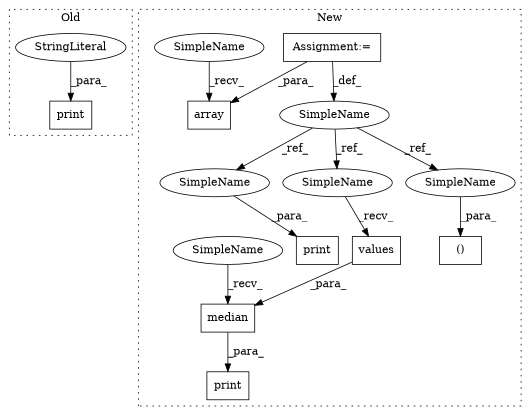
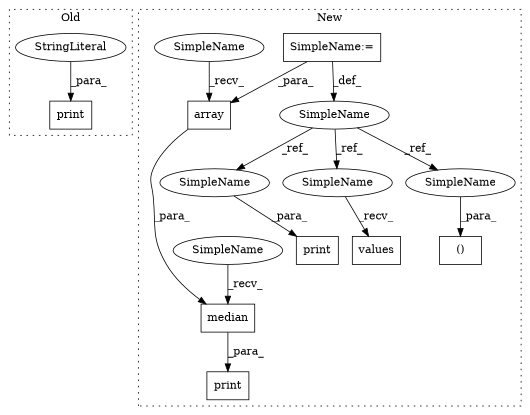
(332, 47) -> (332, 47)
(307, 282) -> (154, 215)
